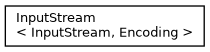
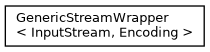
(105, 26) -> (105, 26)
